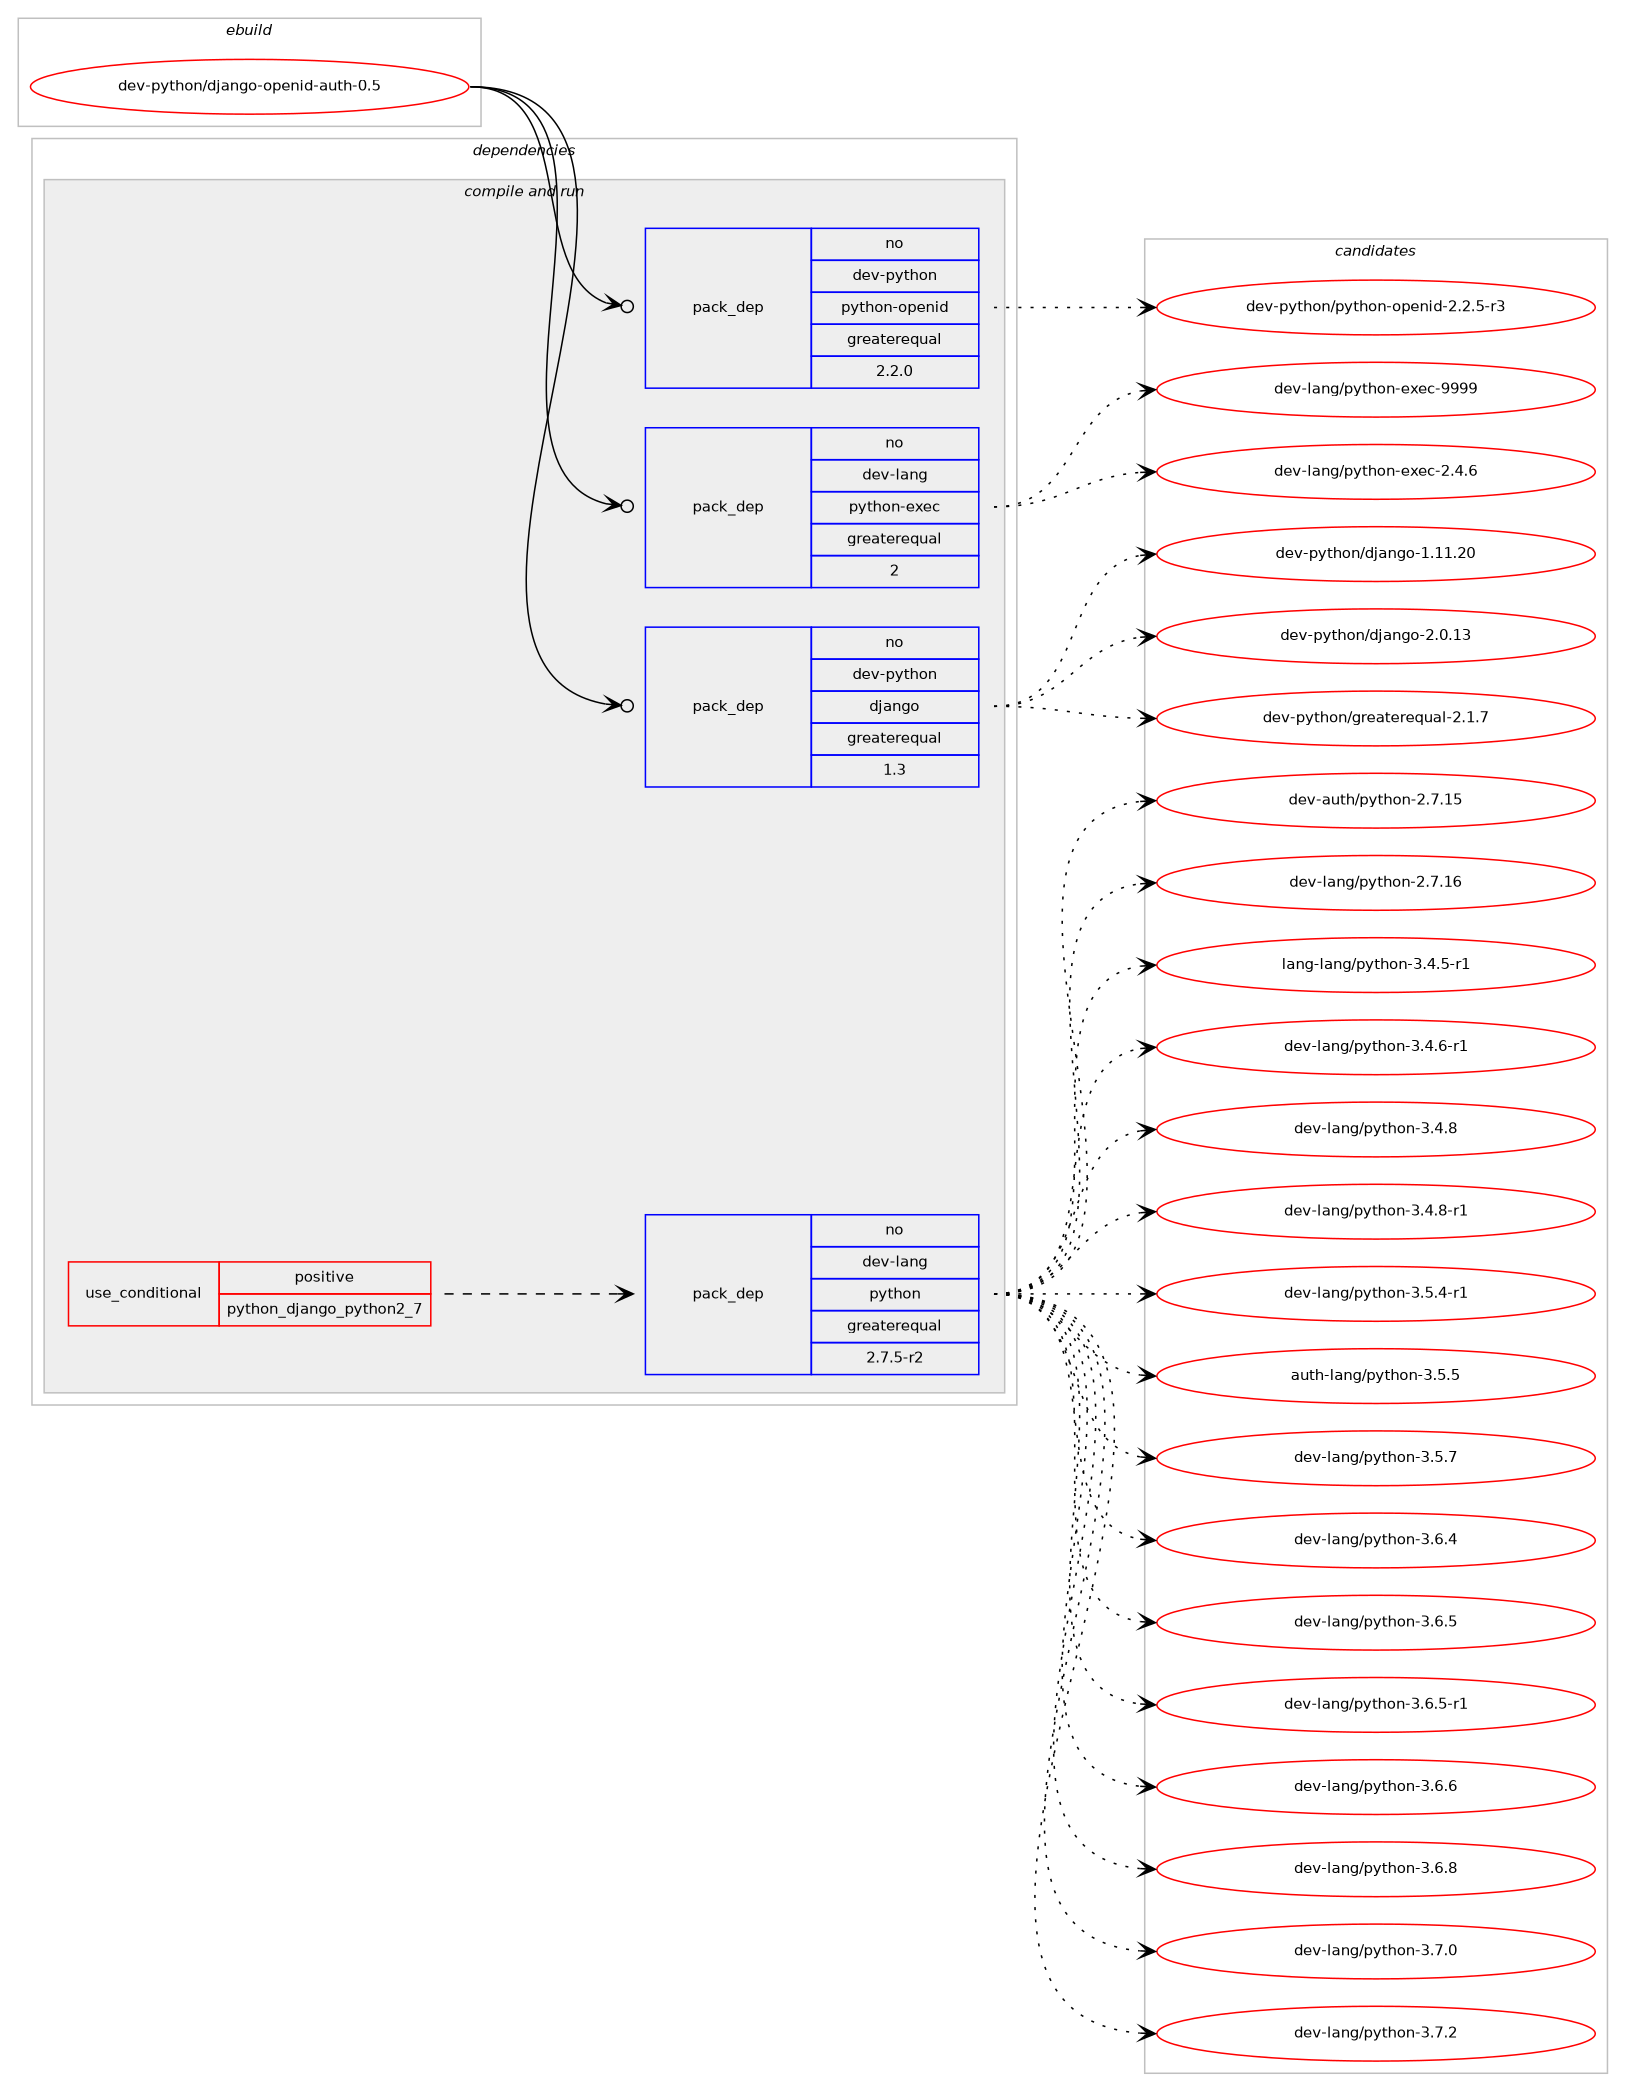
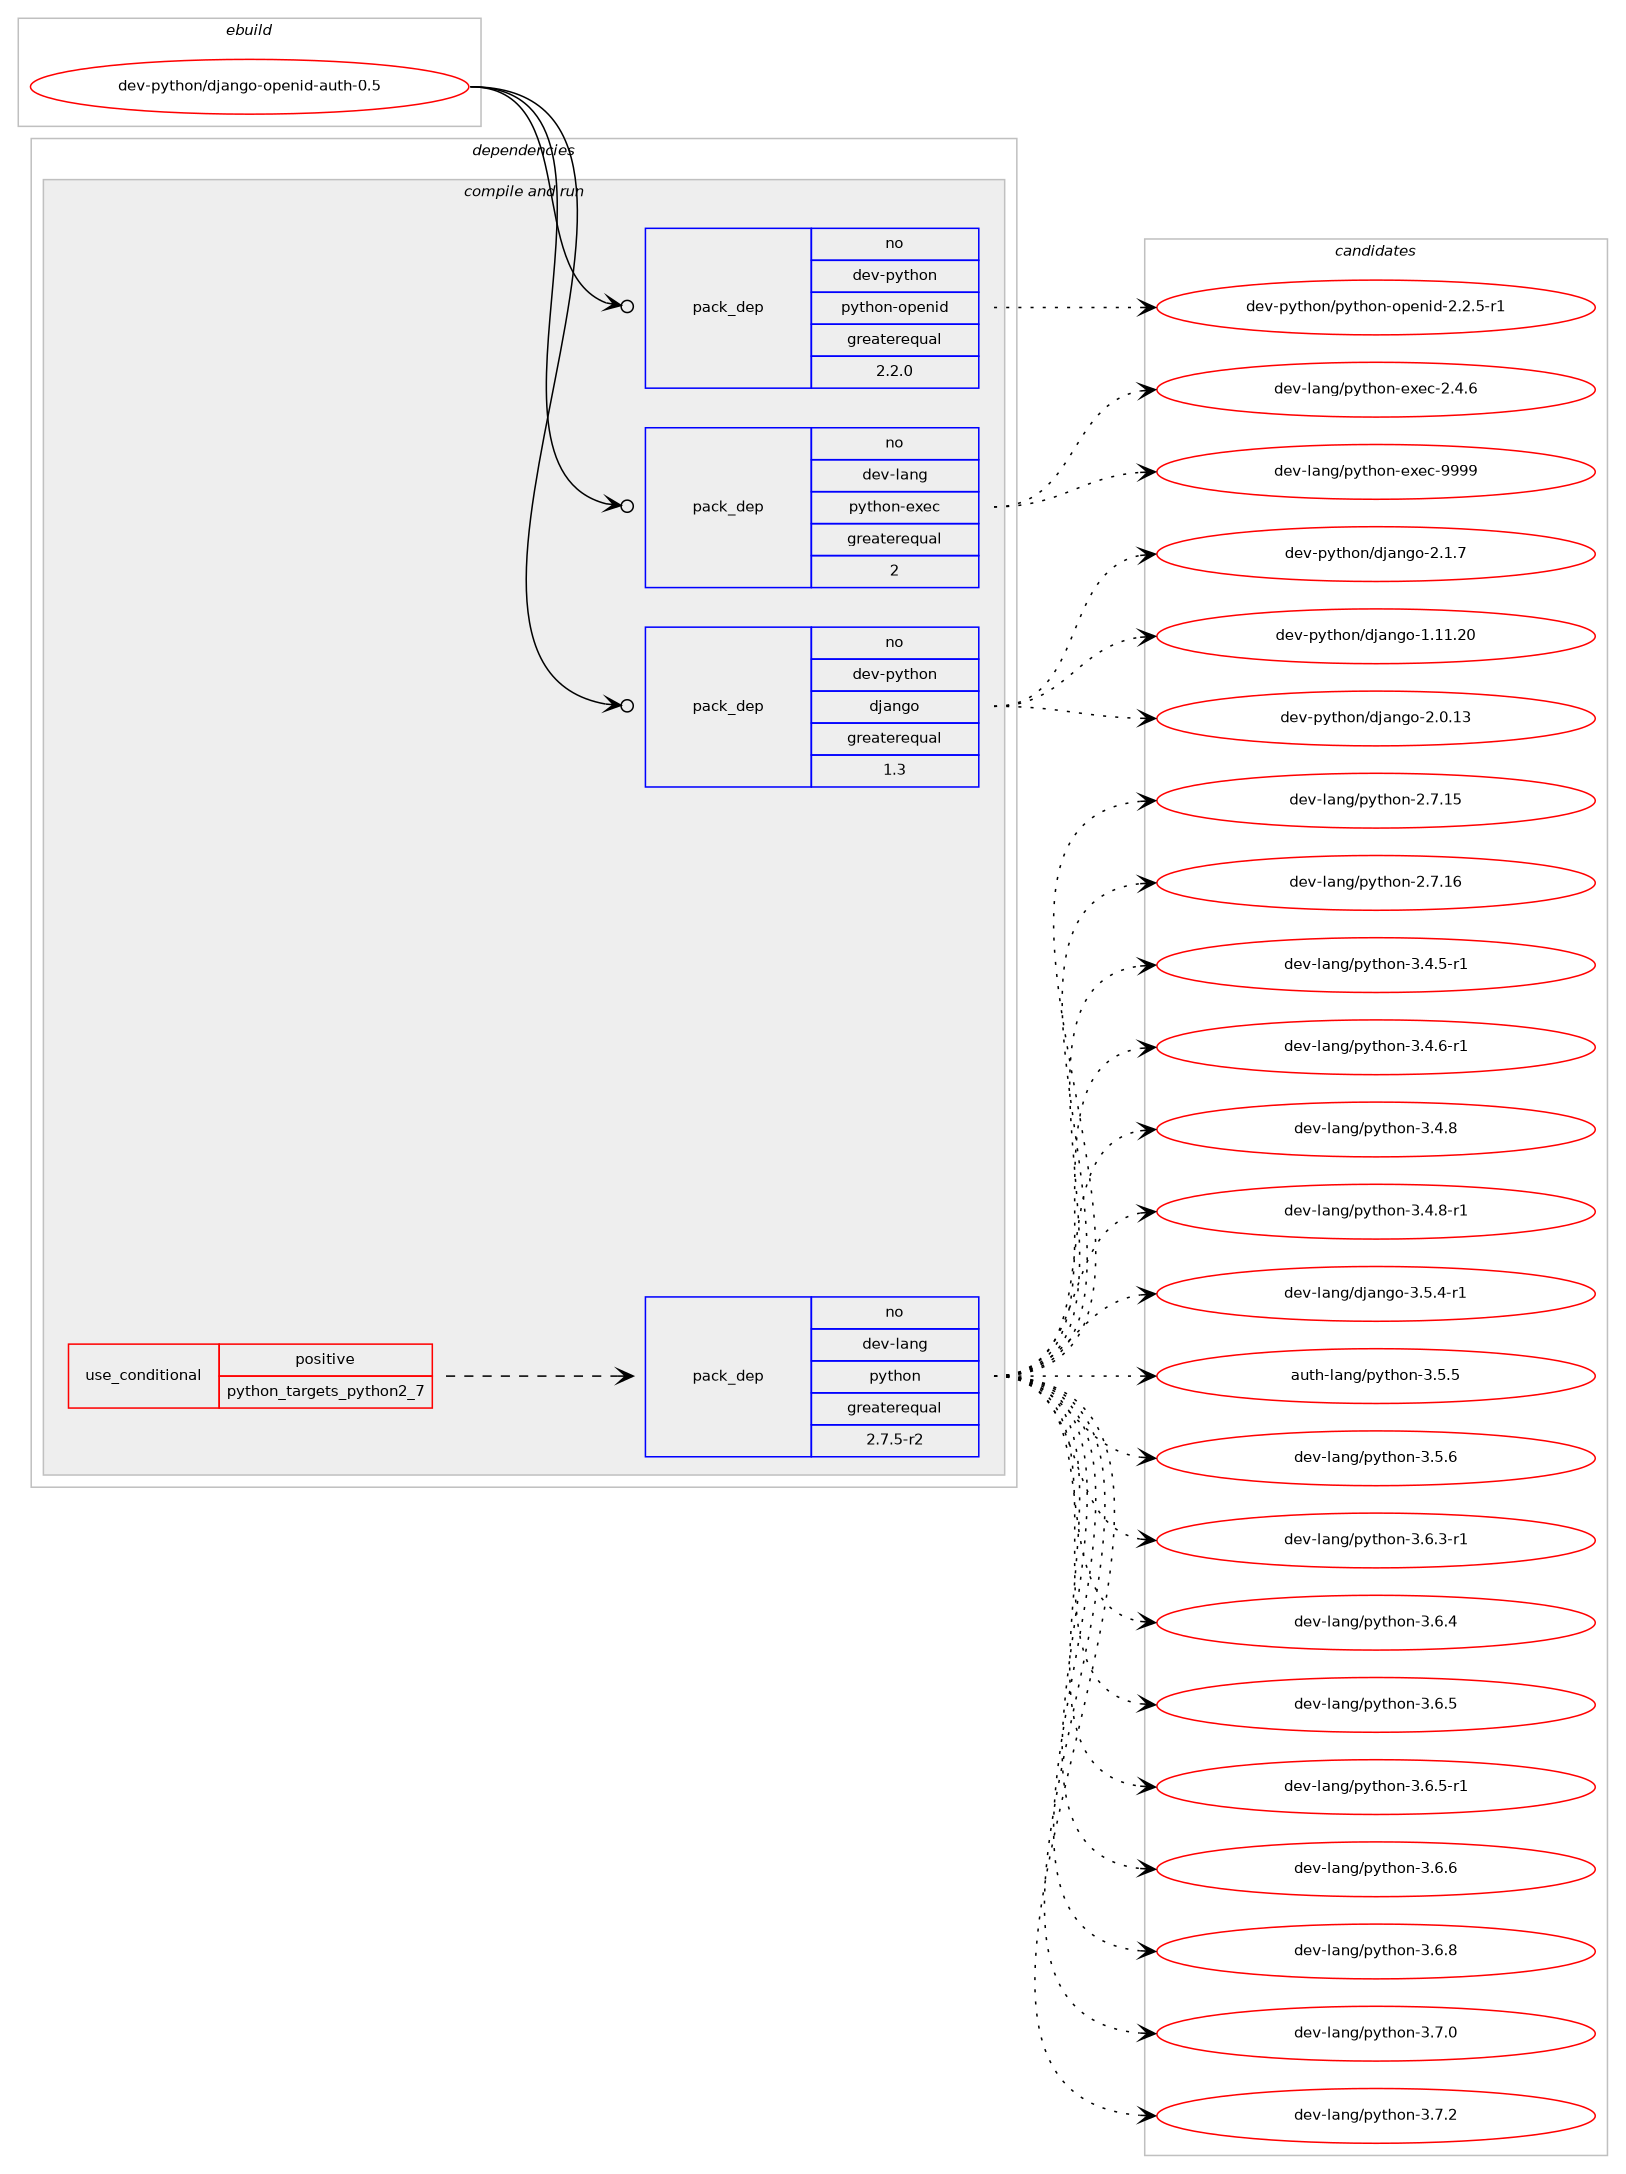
(1376, 307) -> (1376, 307)
(1376, 718) -> (1376, 554)
(1376, 801) -> (1376, 801)
(1376, 965) -> (1376, 965)
(1376, 1294) -> (1376, 1294)
(325, 1309) -> (326, 1391)
(1376, 1458) -> (1376, 1458)
none -> (1376, 1540)
